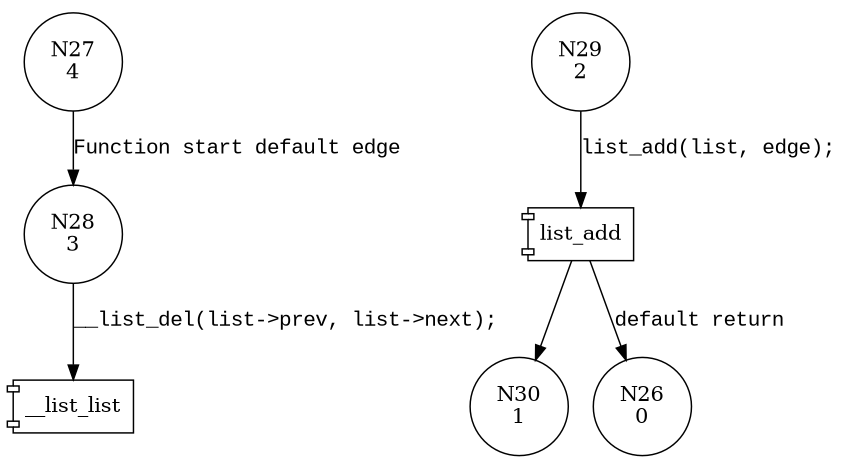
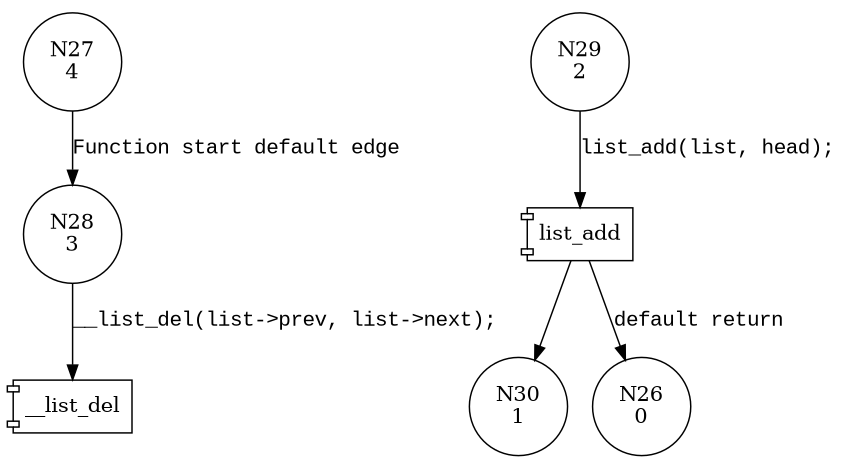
(708, 148) -> (708, 148)
(73, 407) -> (73, 407)
